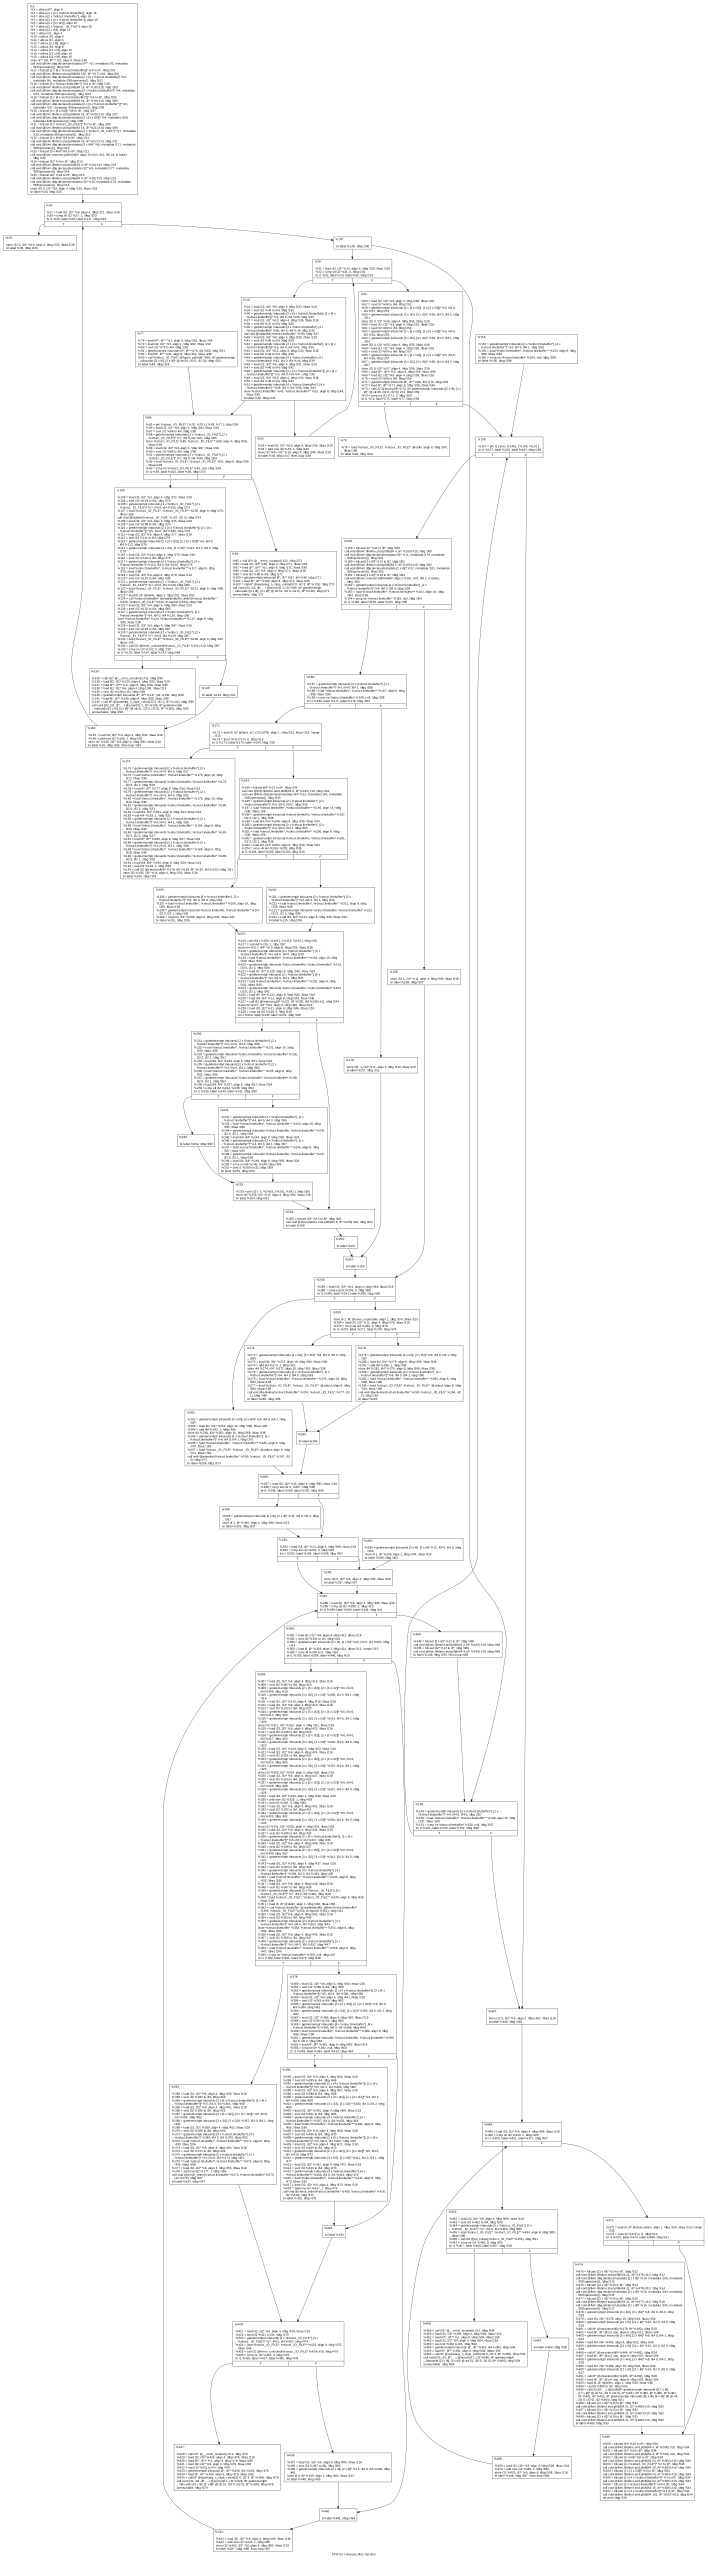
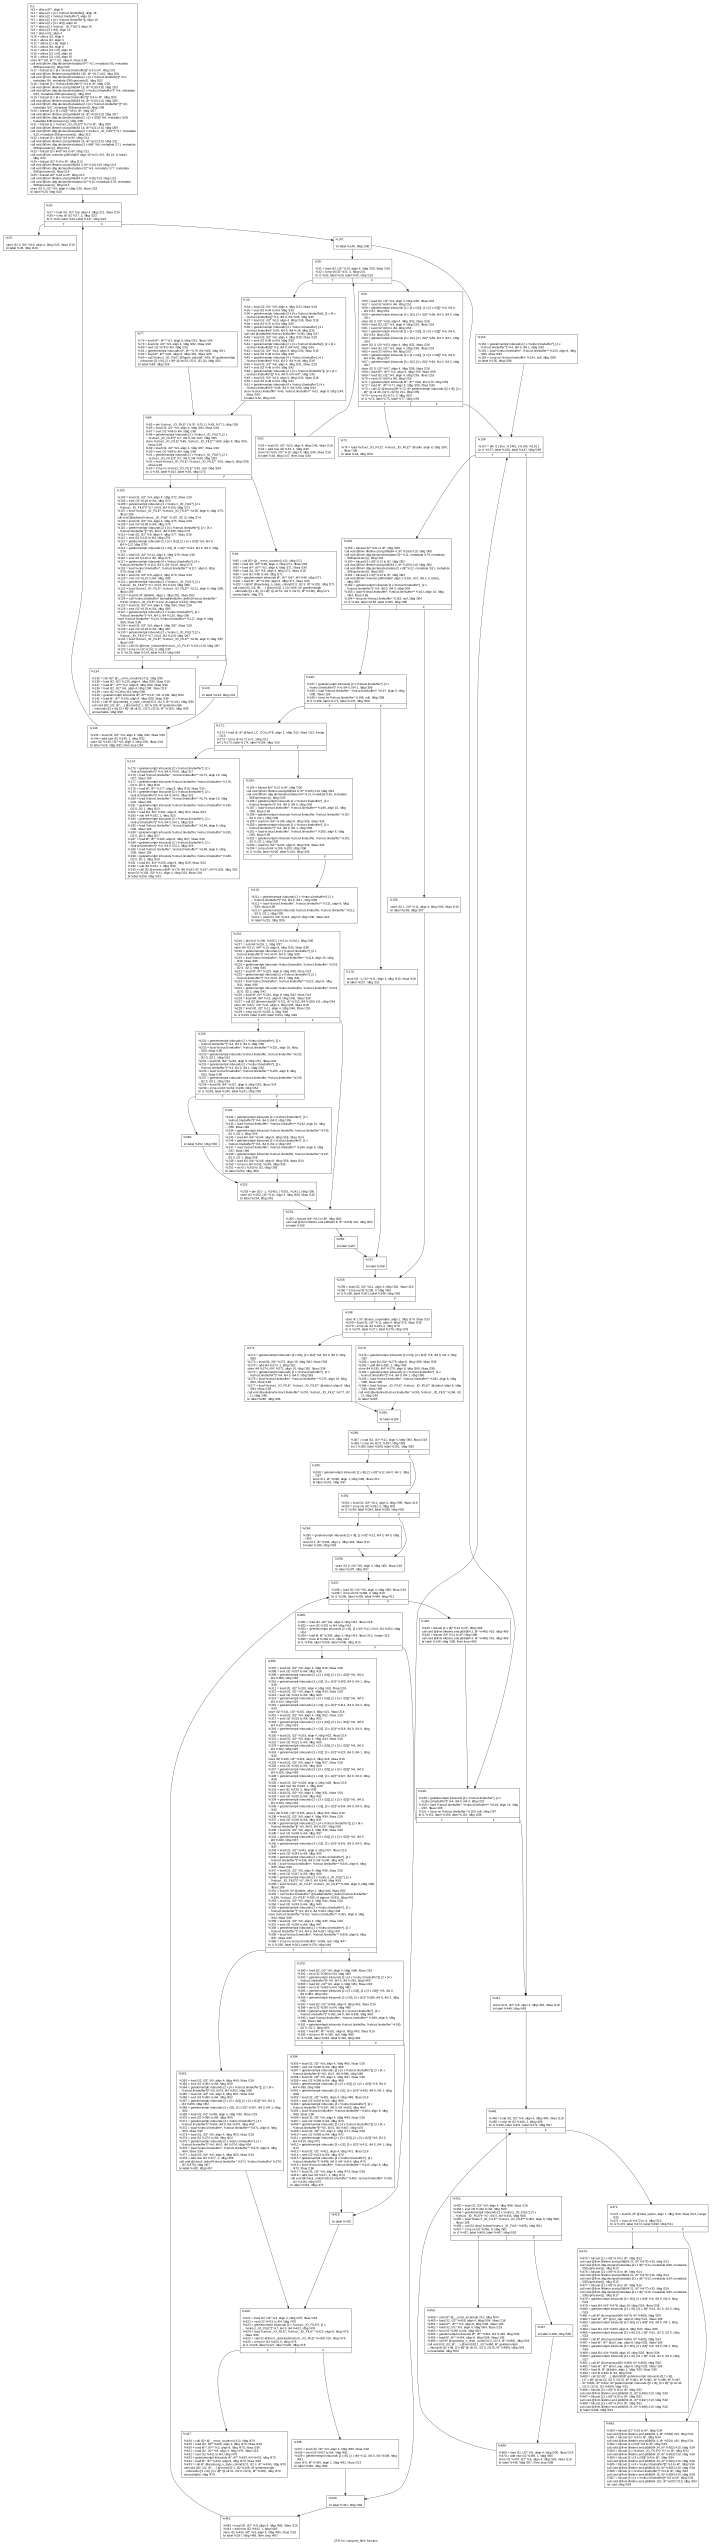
(208, 905) -> none
(238, 1438) -> none
(305, 1580) -> (359, 1521)
